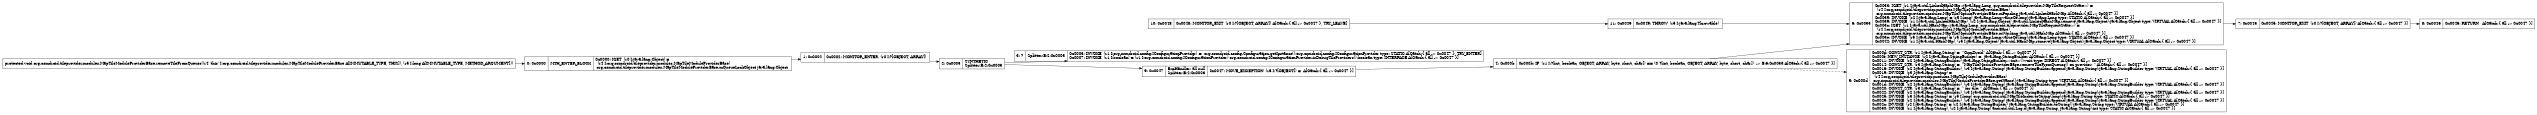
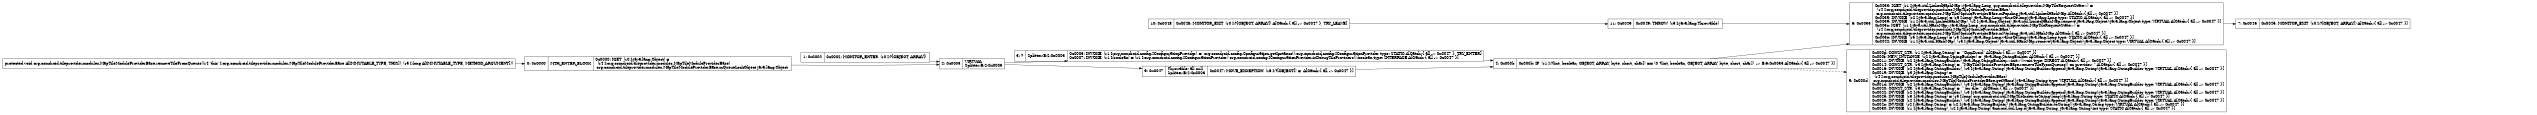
(2477, 24) -> none
(795, 59) -> (864, 65)
none -> (1487, 60)
(976, 62) -> (973, 62)
(1186, 69) -> (1185, 69)
